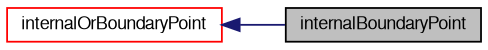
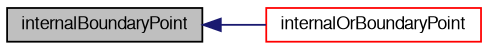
(263, 25) -> (244, 25)
